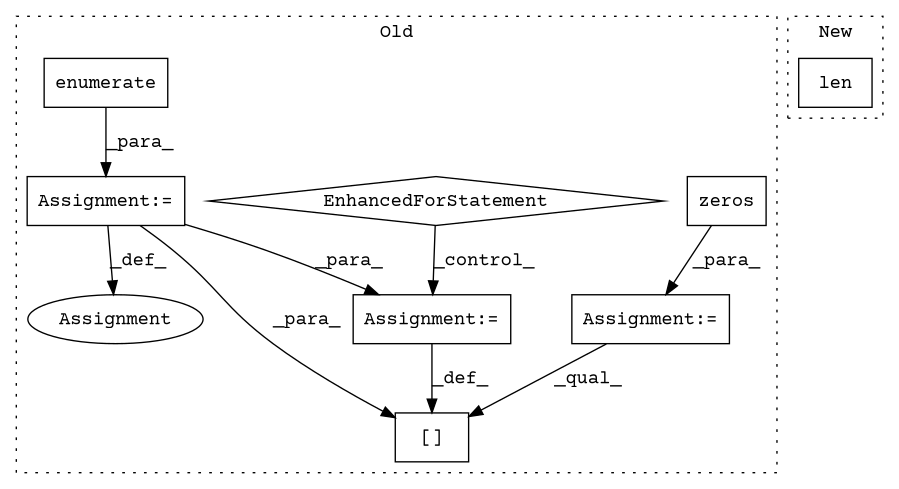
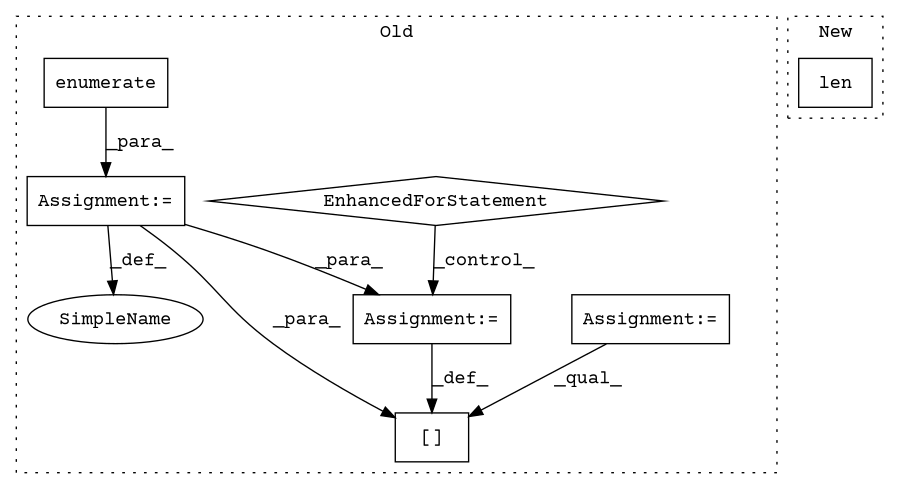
(727, 201) -> none
(115, 319) -> (115, 319)
